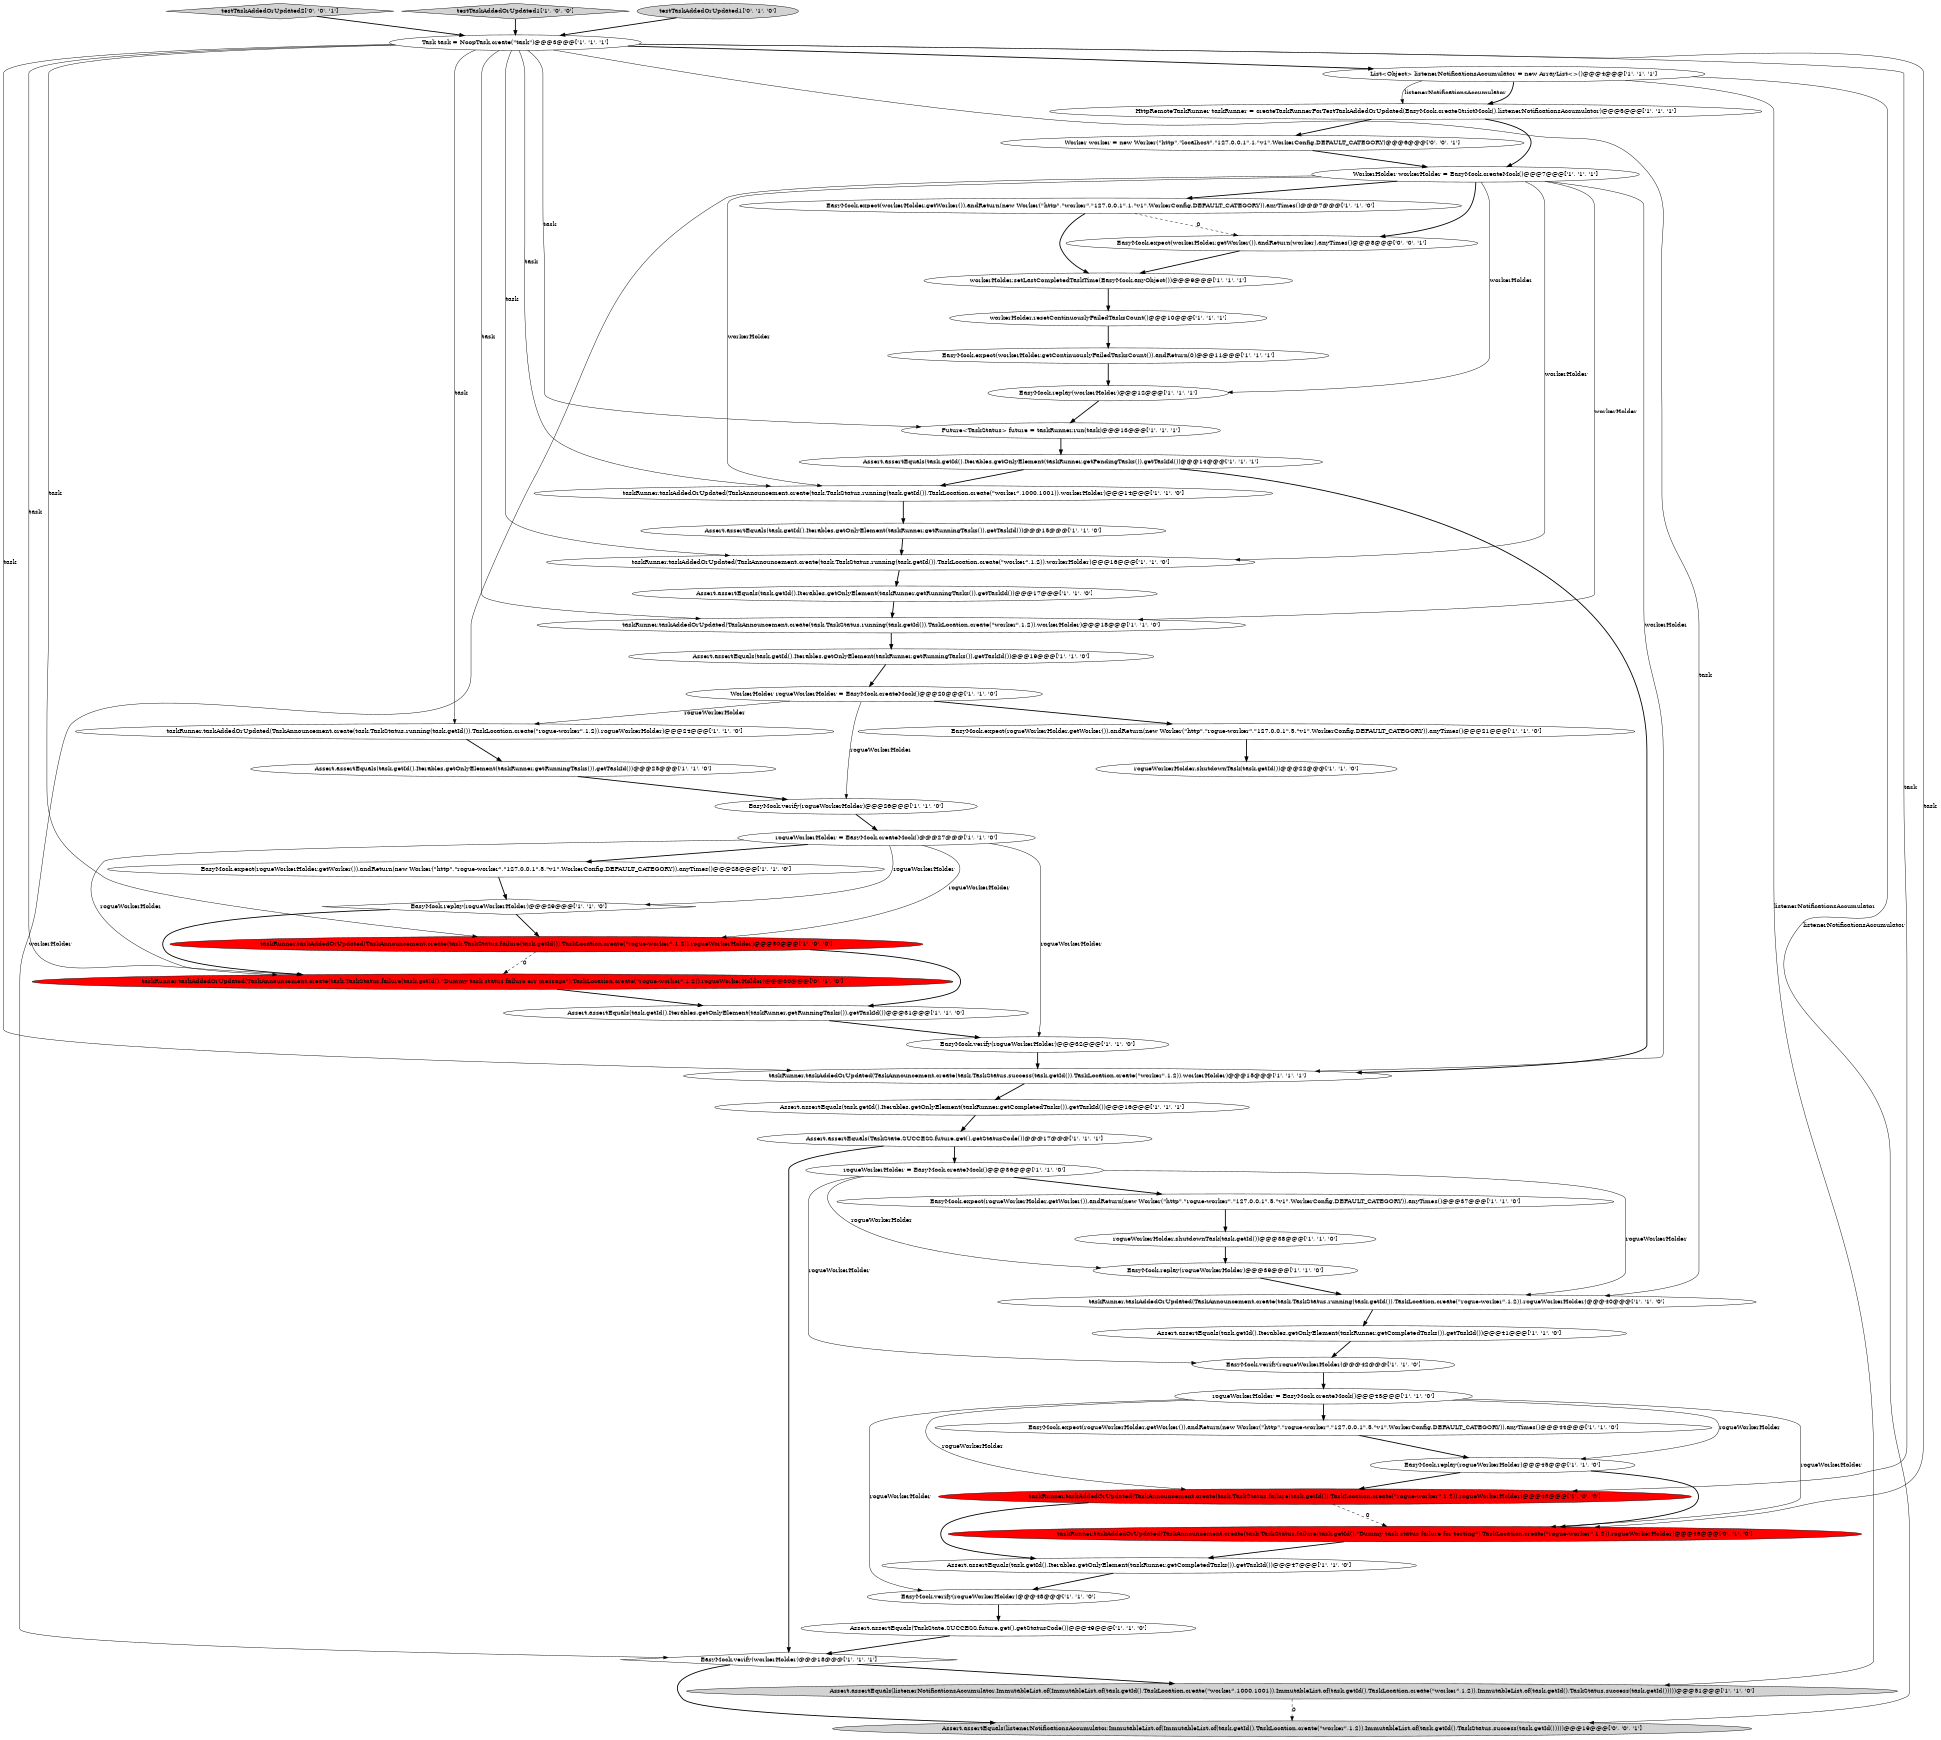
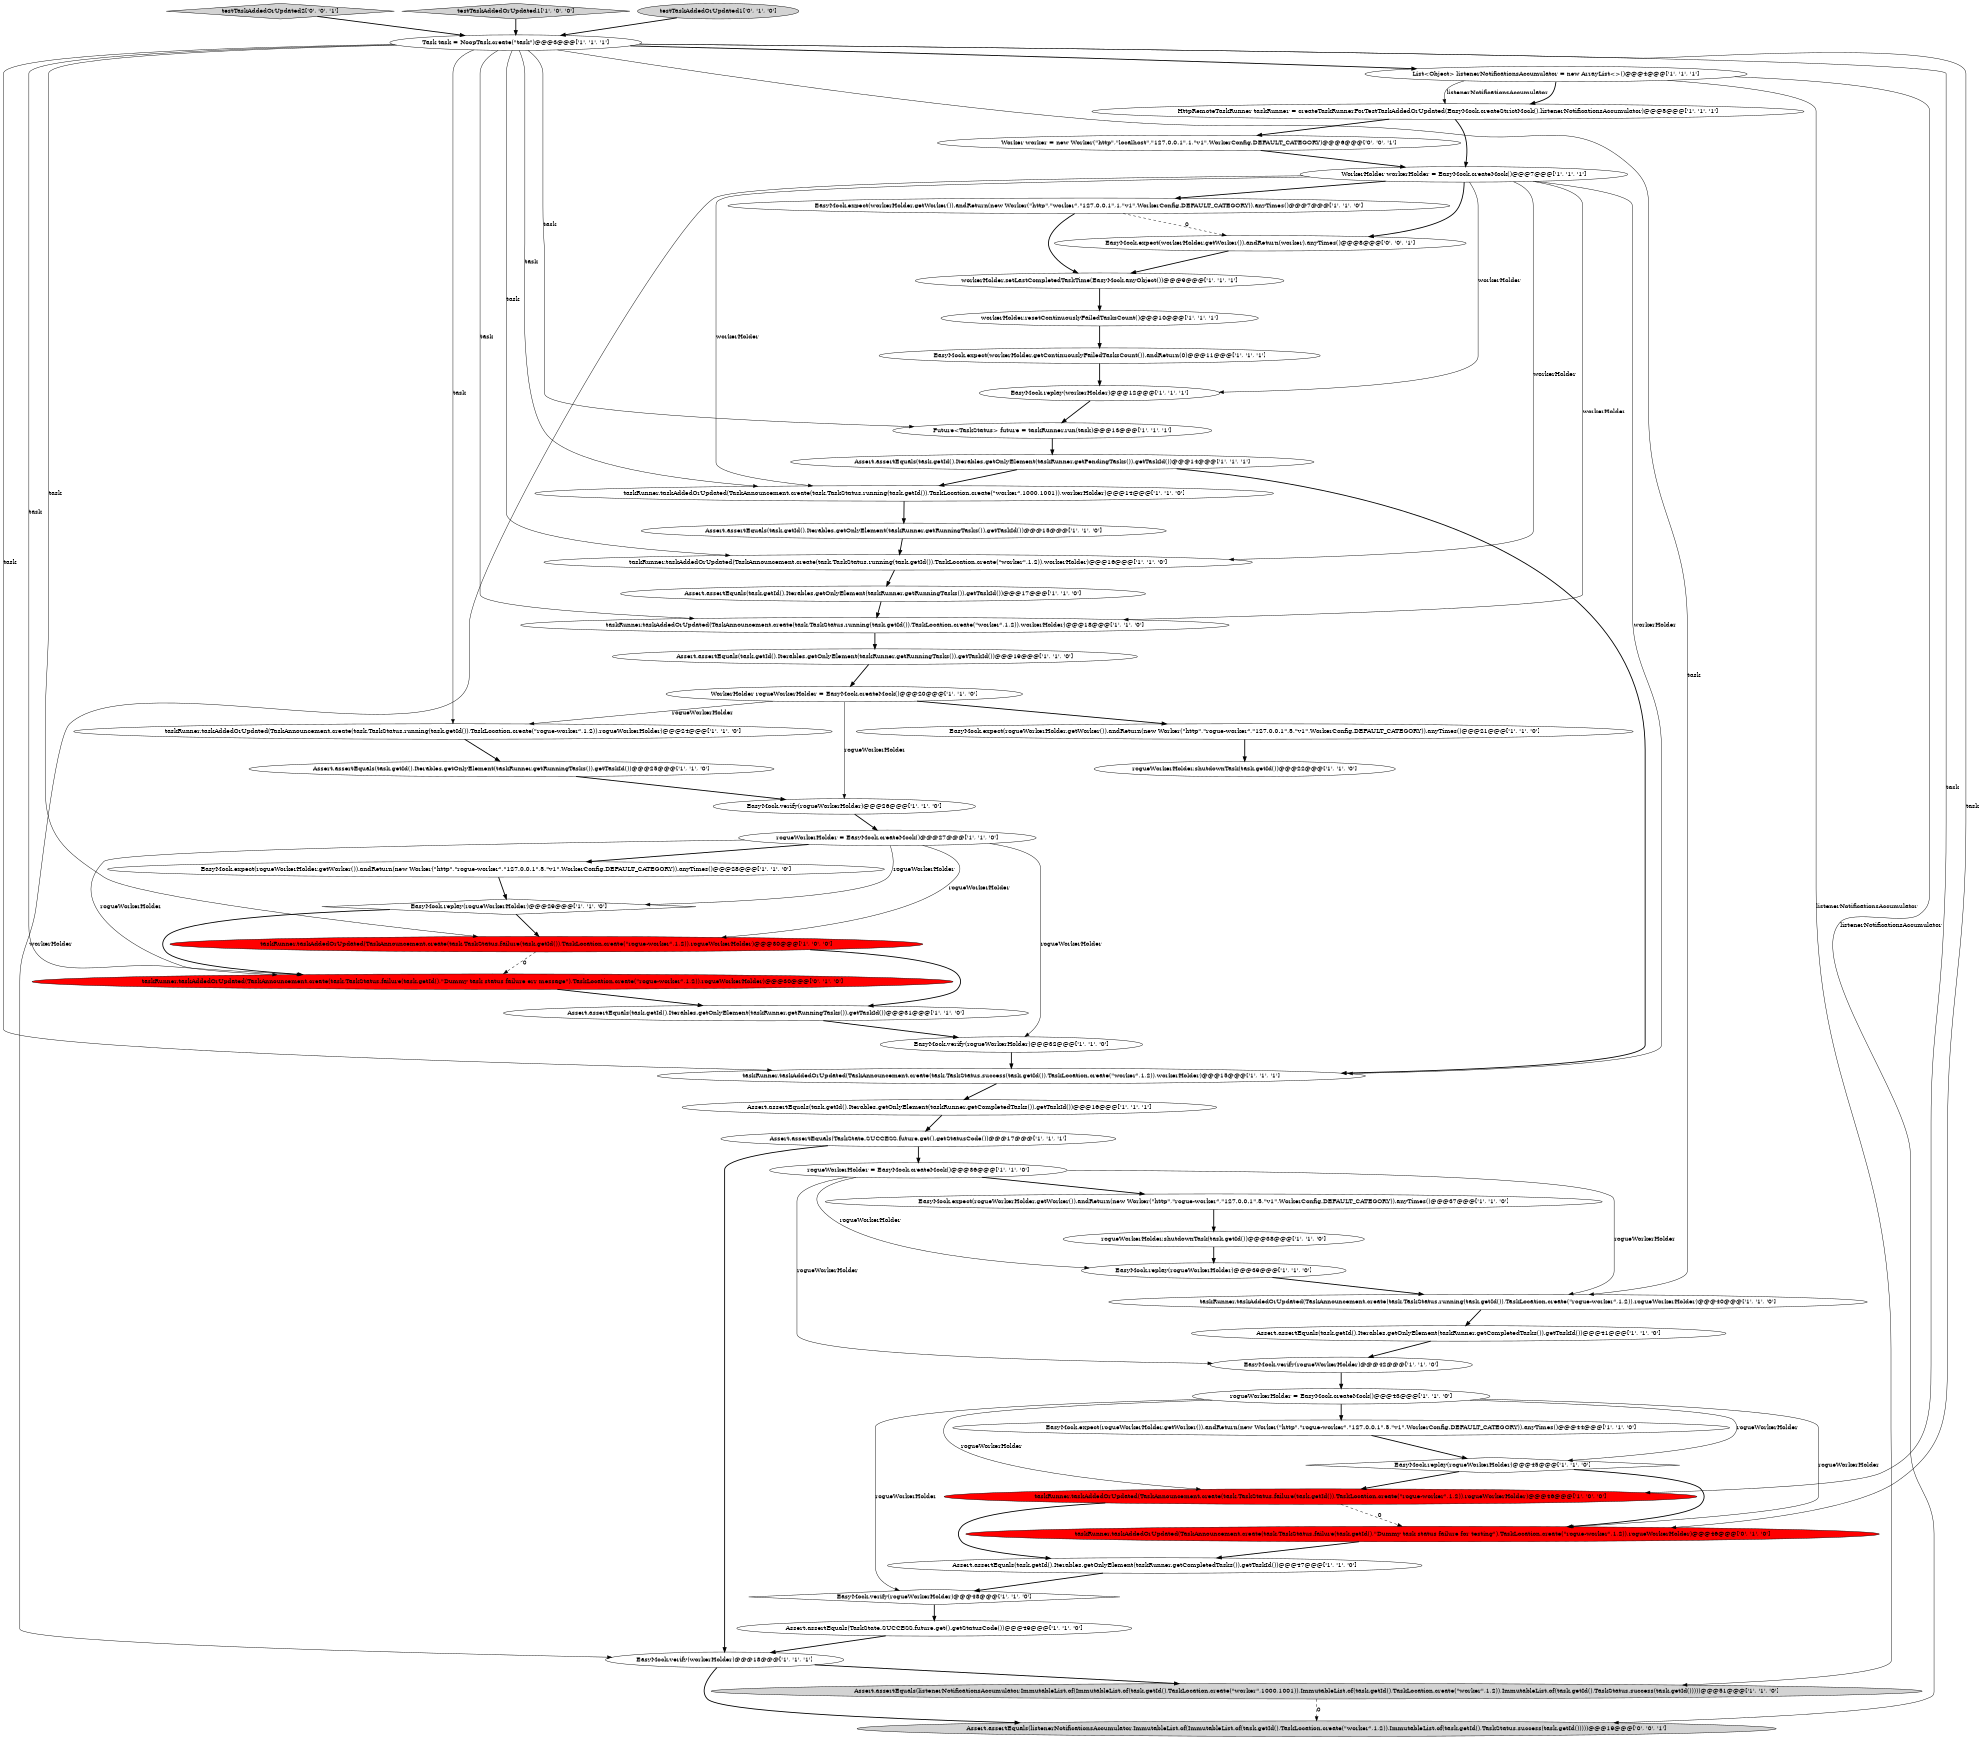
(1503, 1465) -> (1493, 1465)
(998, 1597) -> (934, 1597)
(789, 1660) -> (725, 1660)
